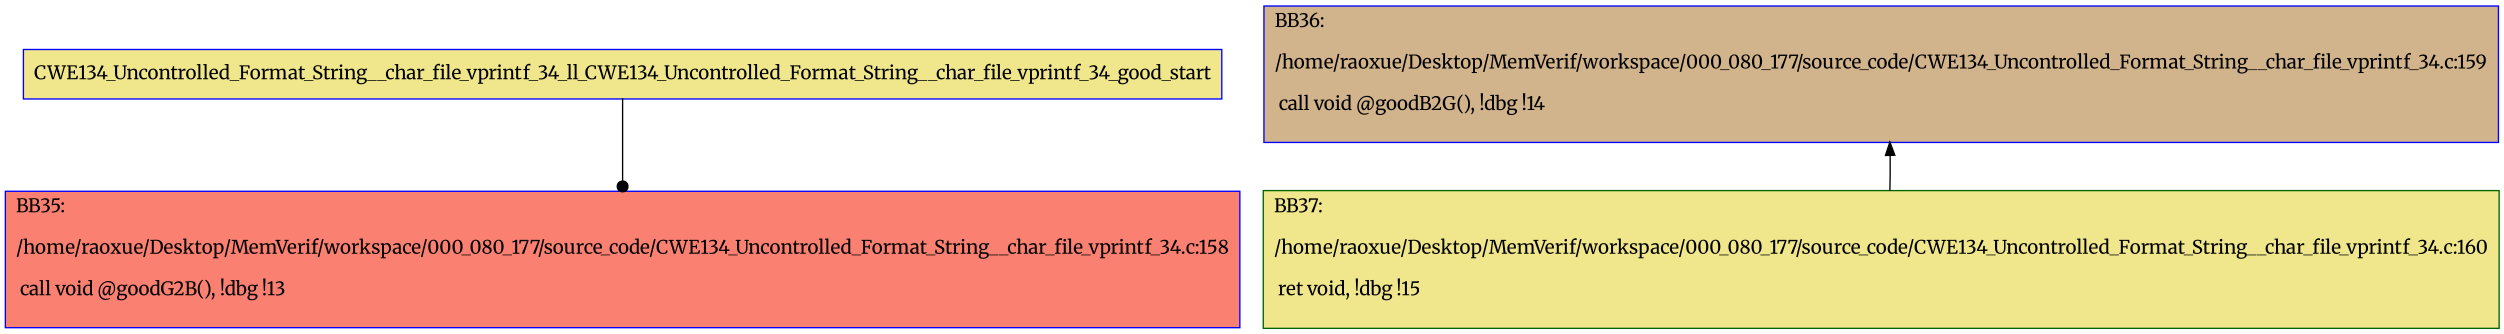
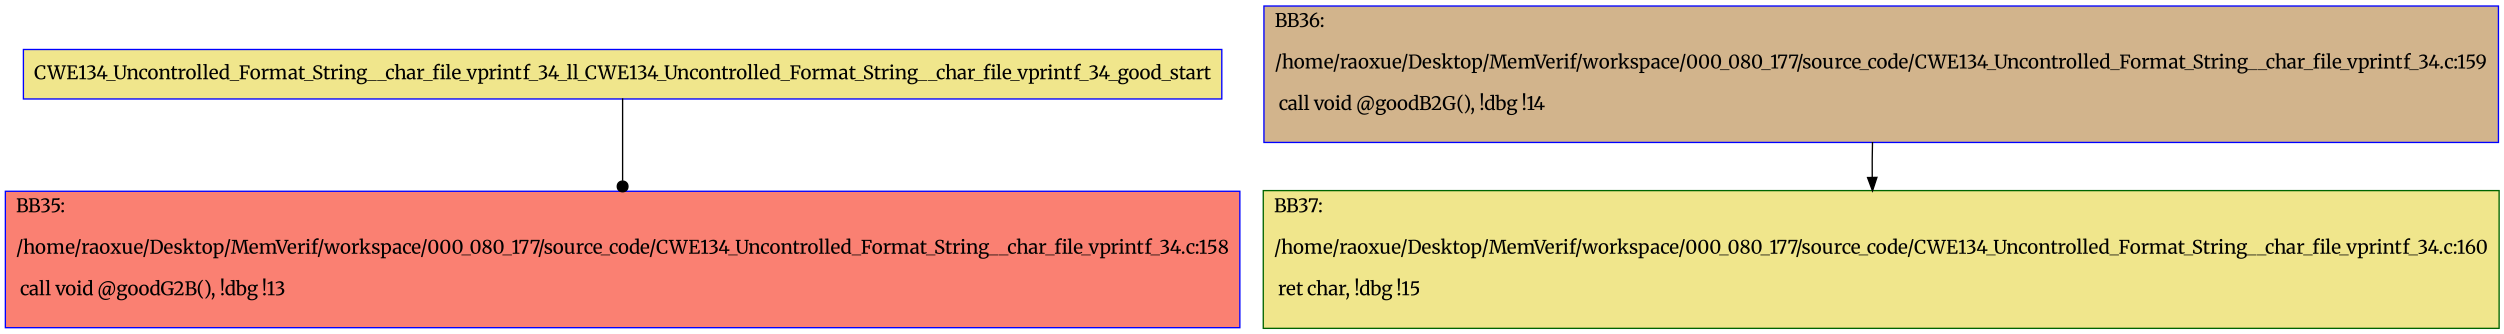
(1890, 173) -> (1872, 160)
(1348, 290) -> (1348, 290)
